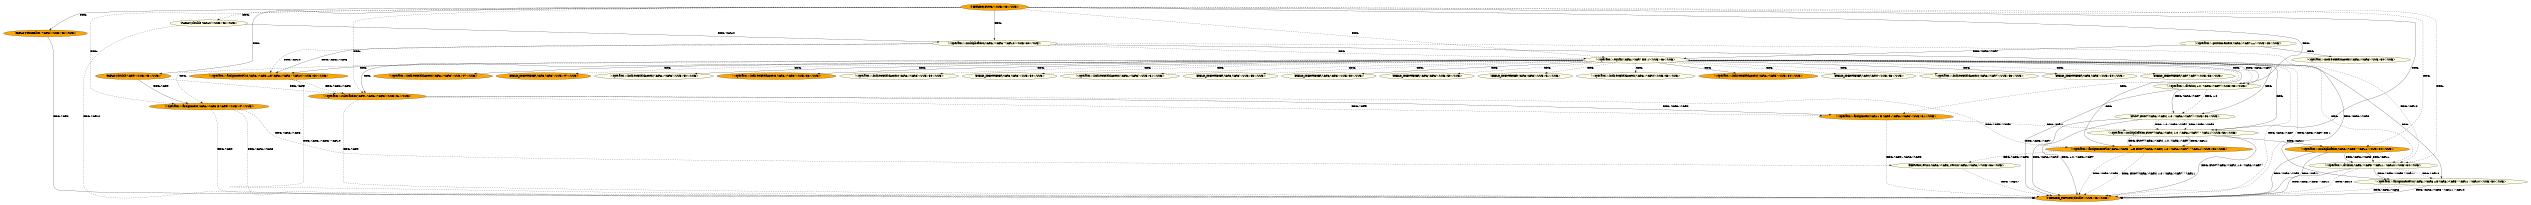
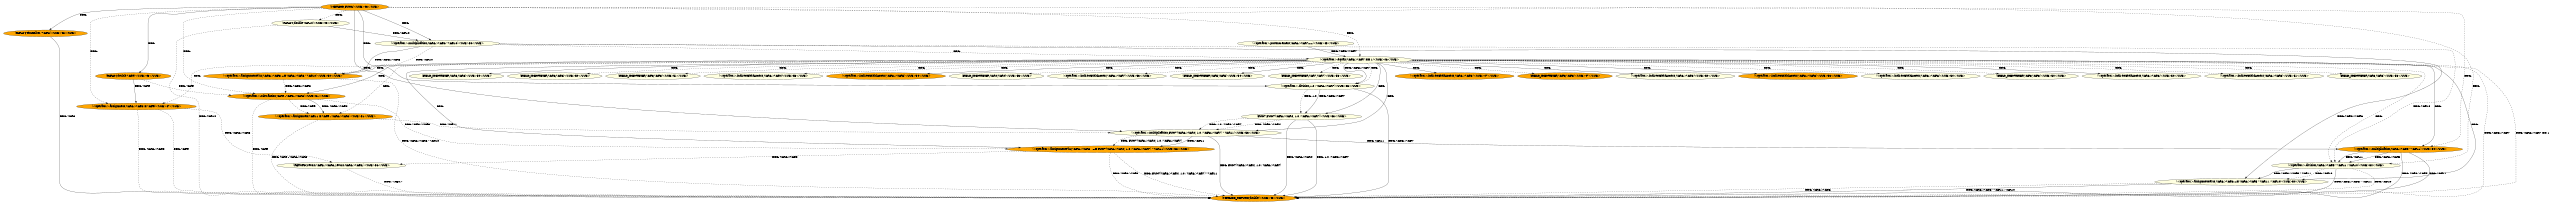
(2295, 51) -> (1790, 64)
none -> (1964, 61)
